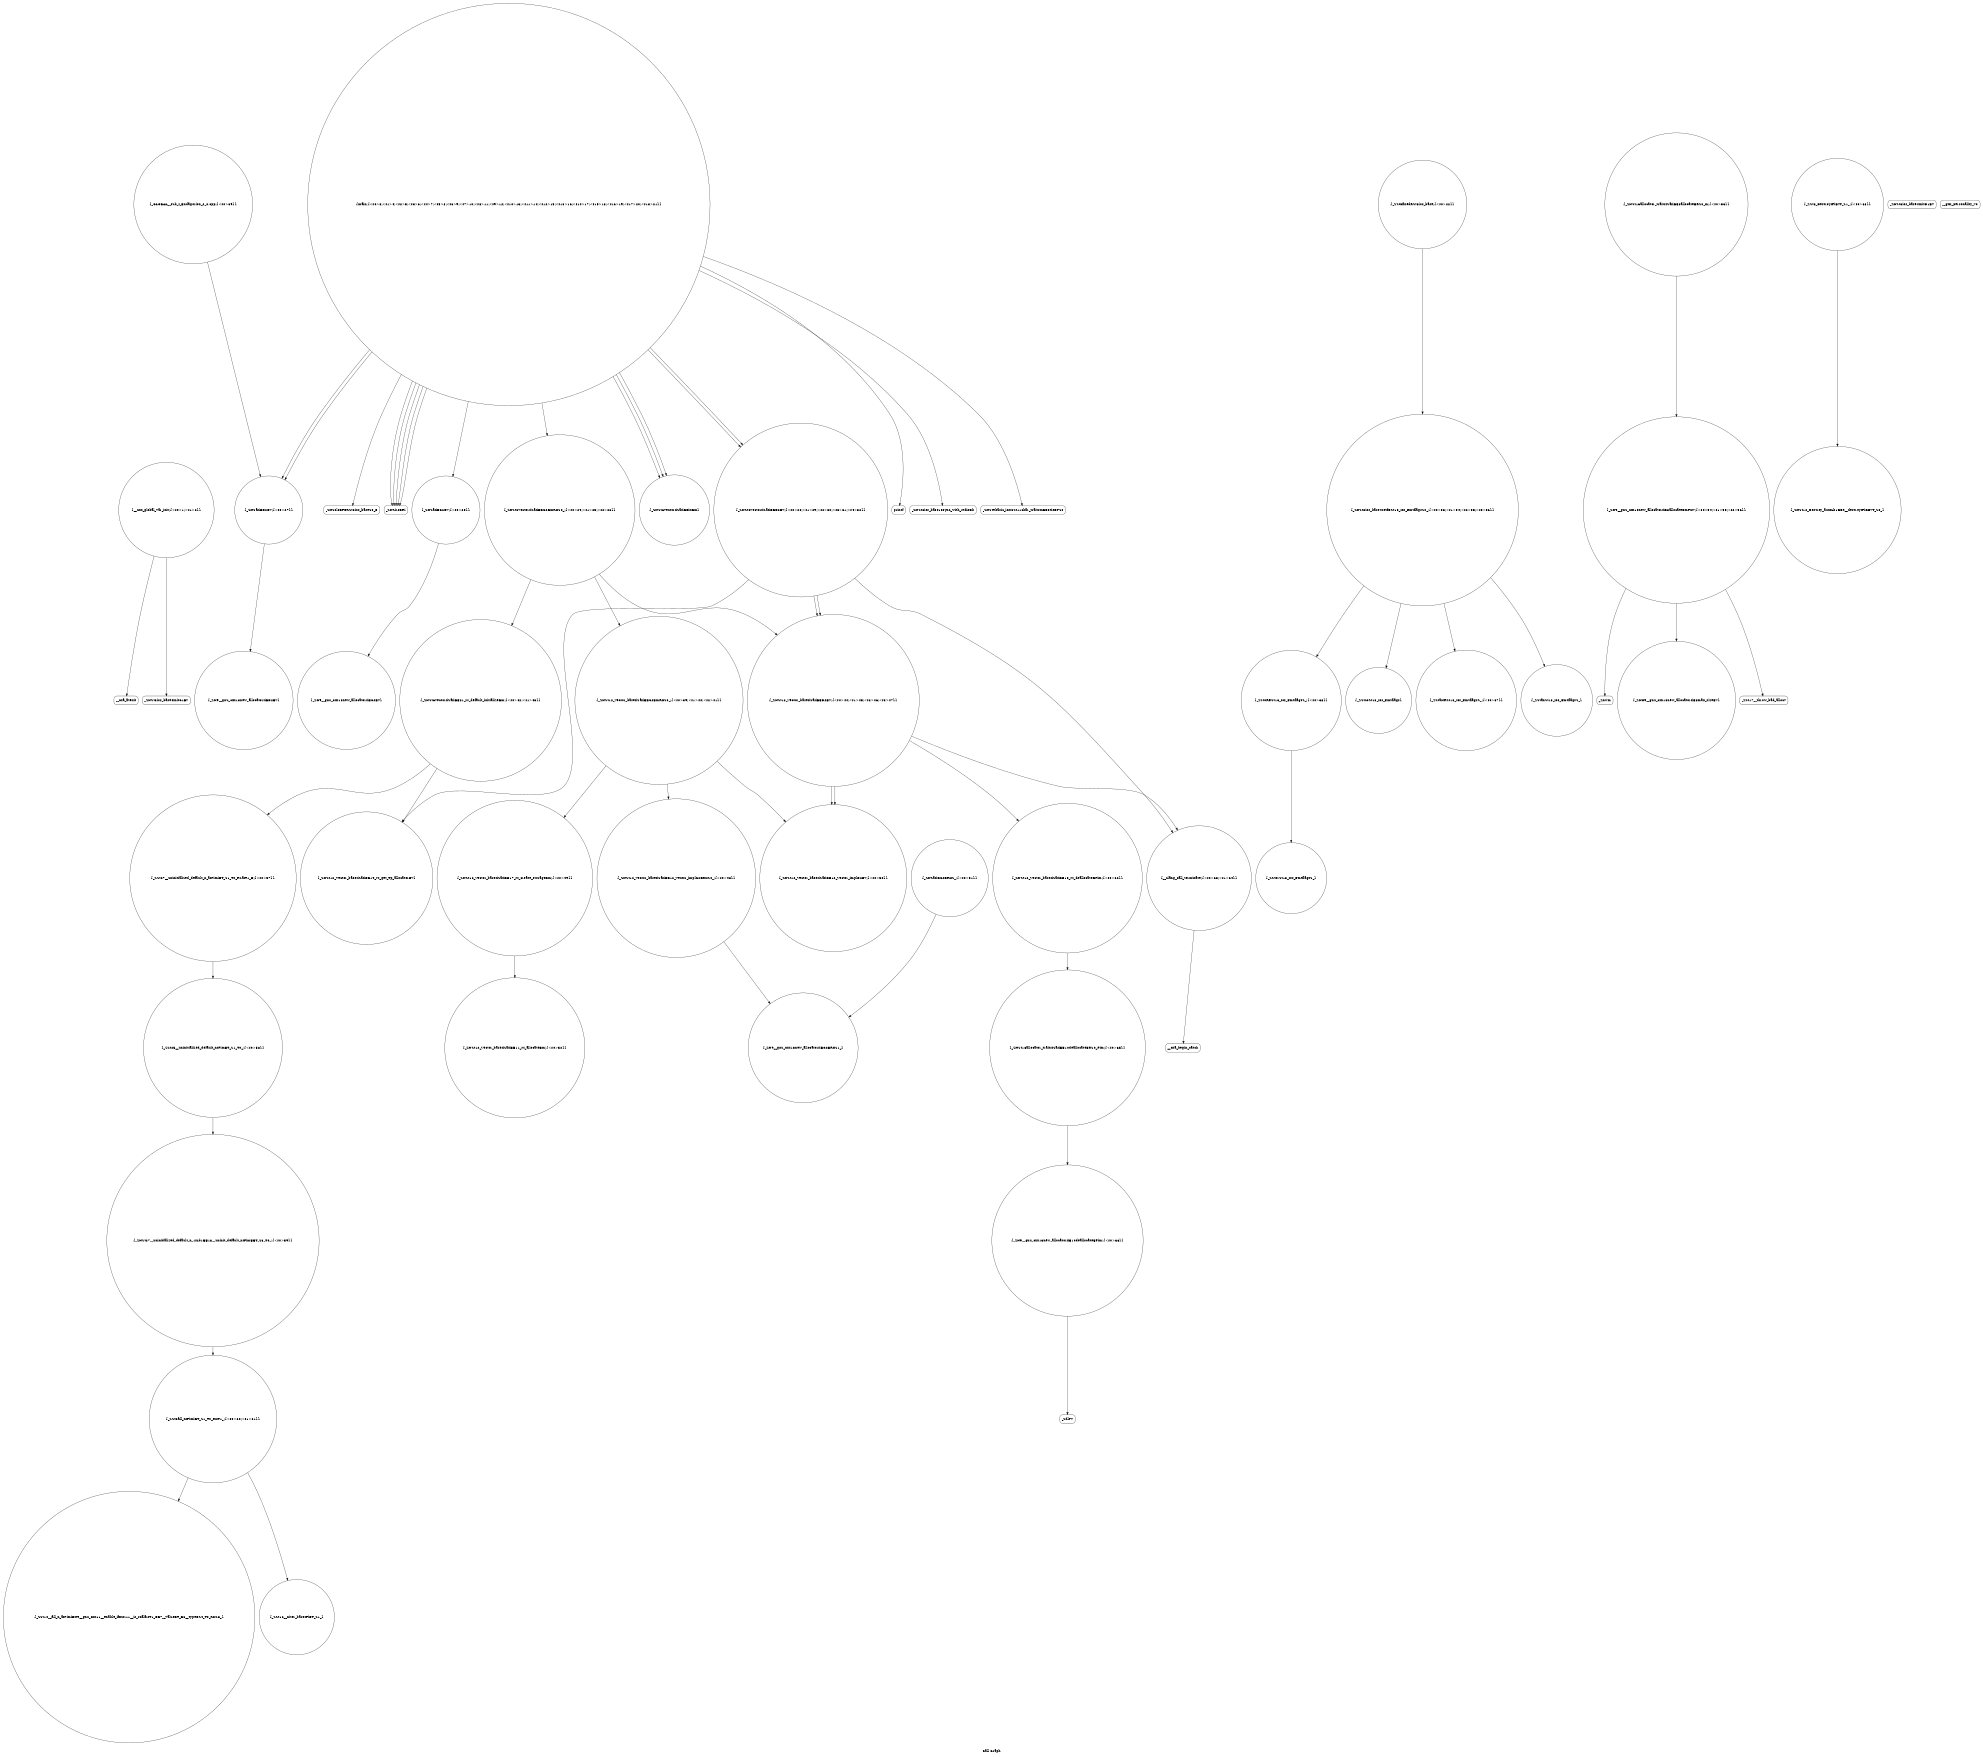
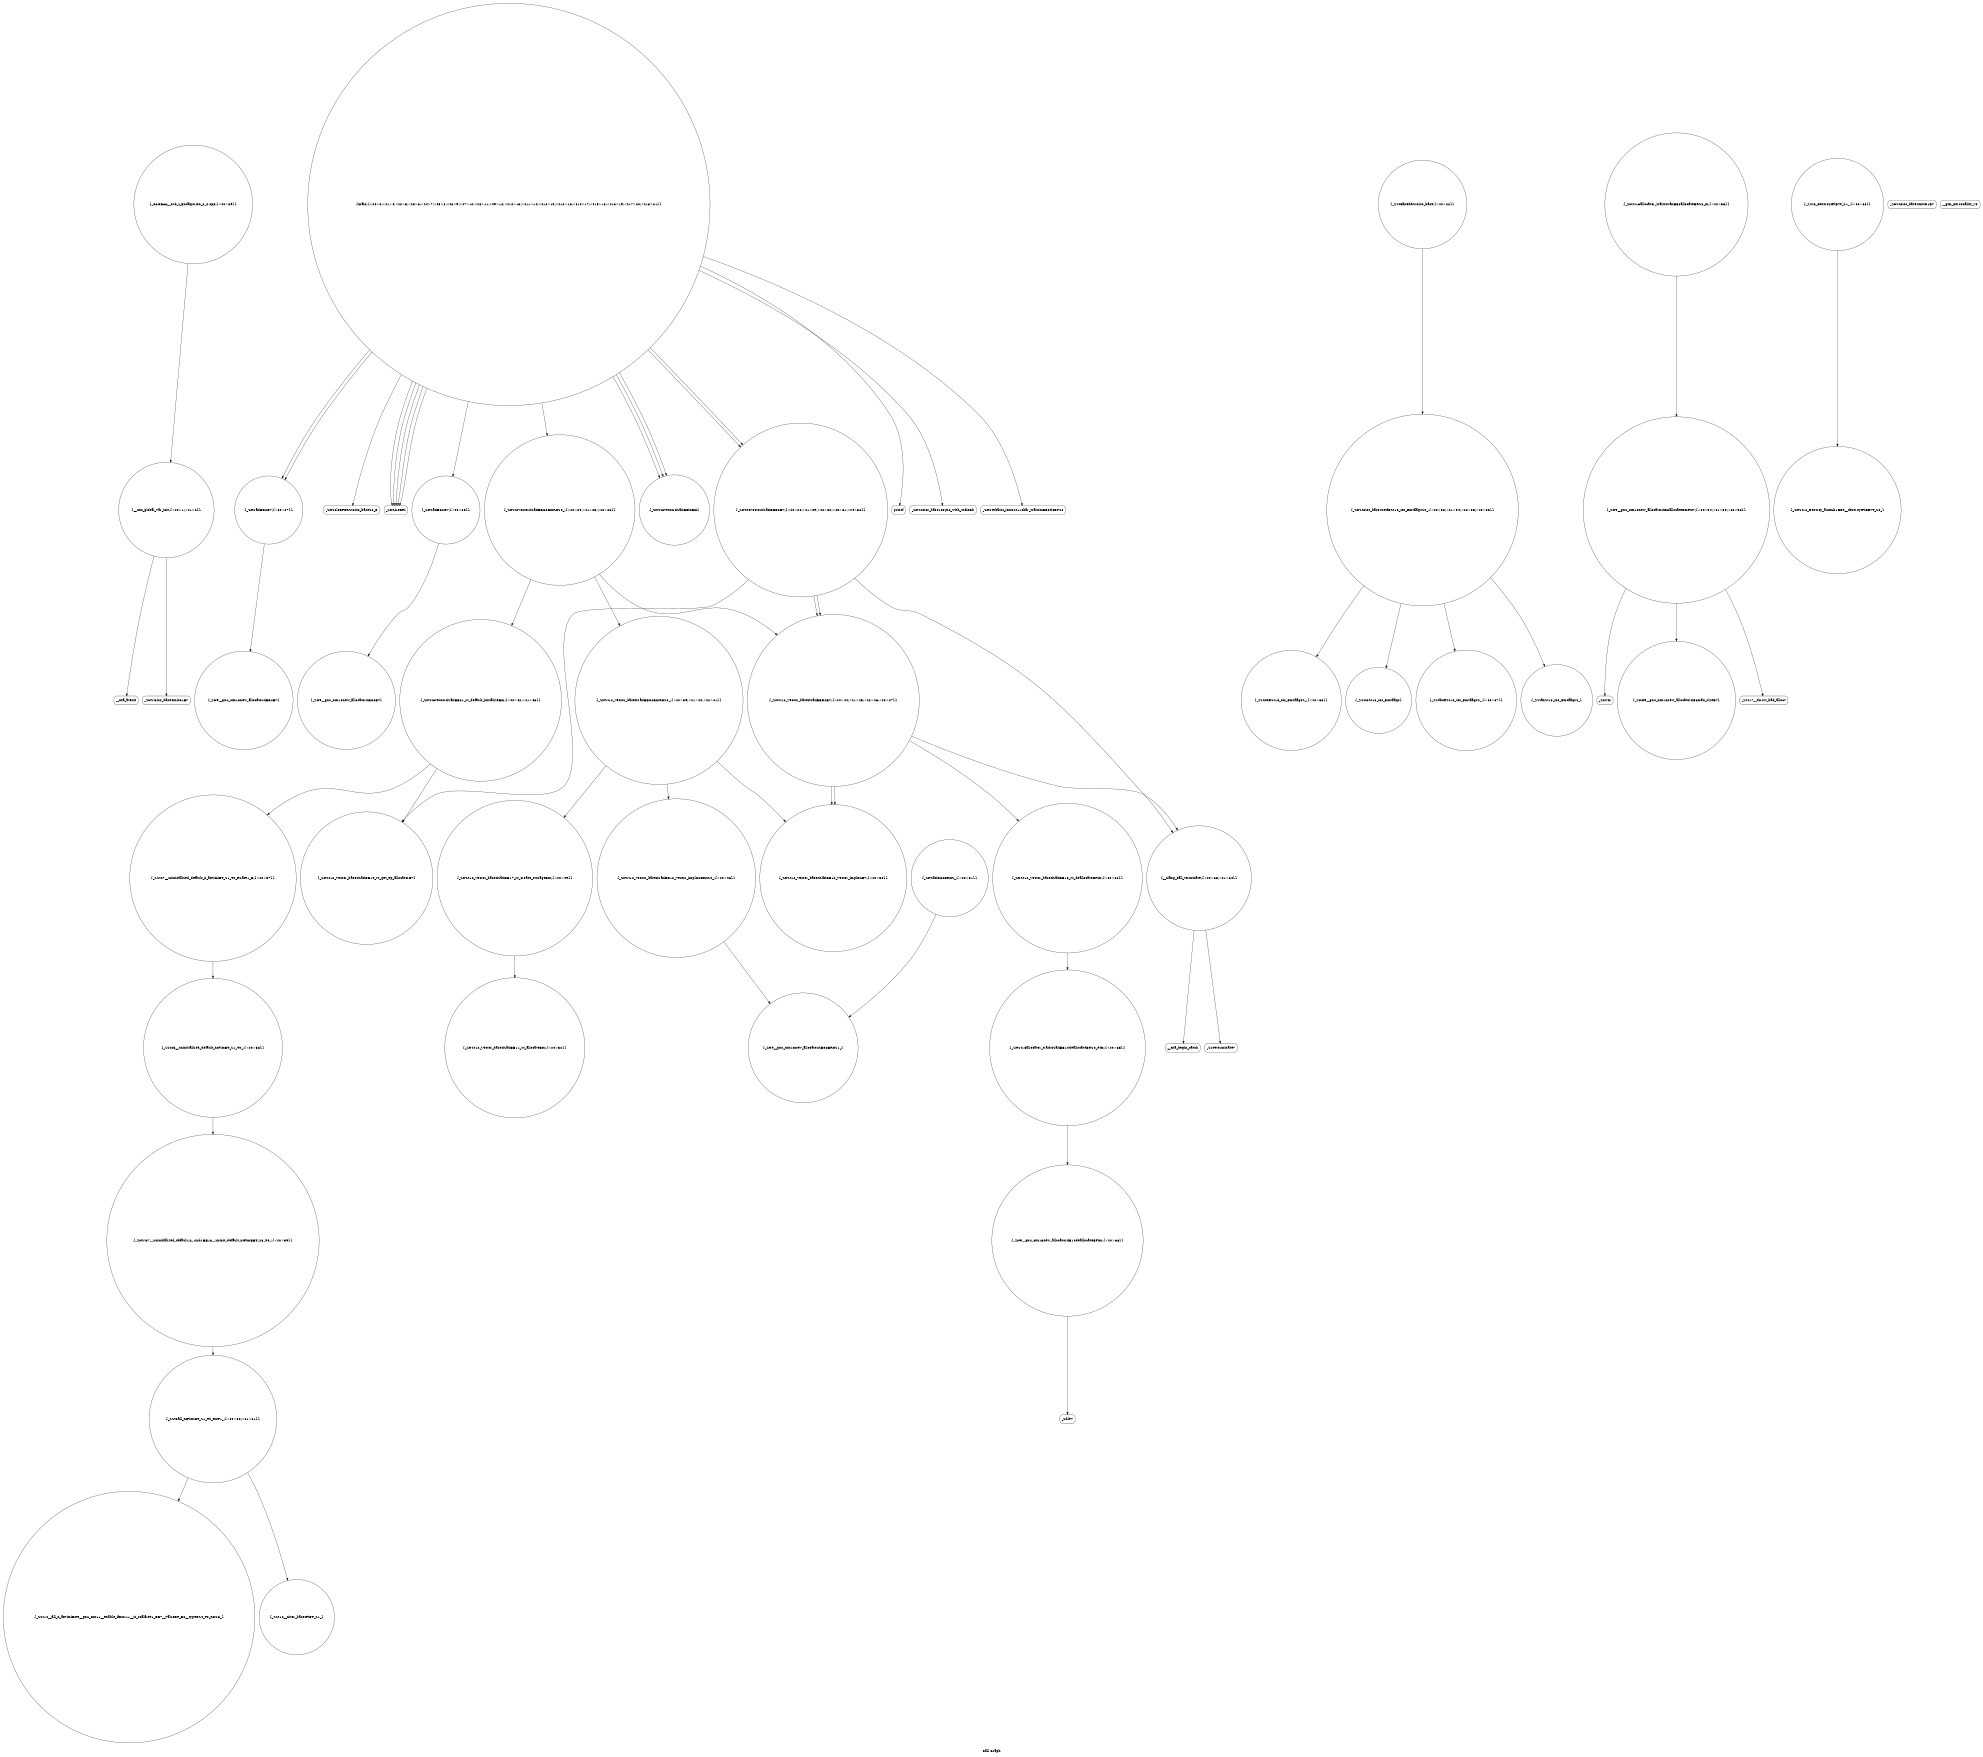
(234, 368) -> (179, 362)
(1291, 878) -> none
none -> (1221, 1048)
